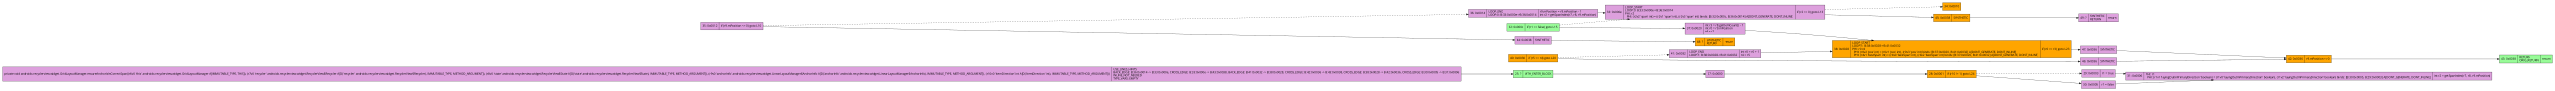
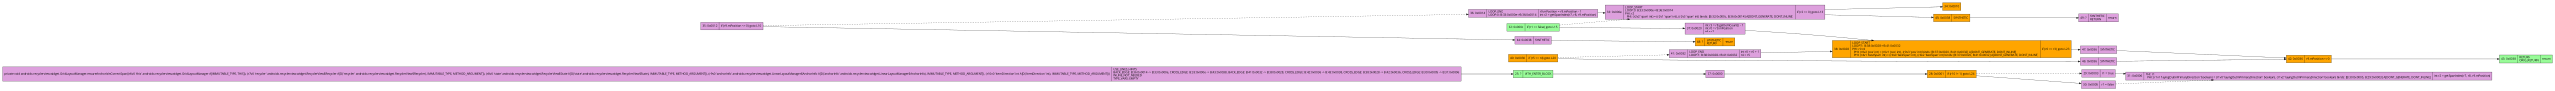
(1883, 8) -> (1883, 8)
(2164, 82) -> (2164, 82)
